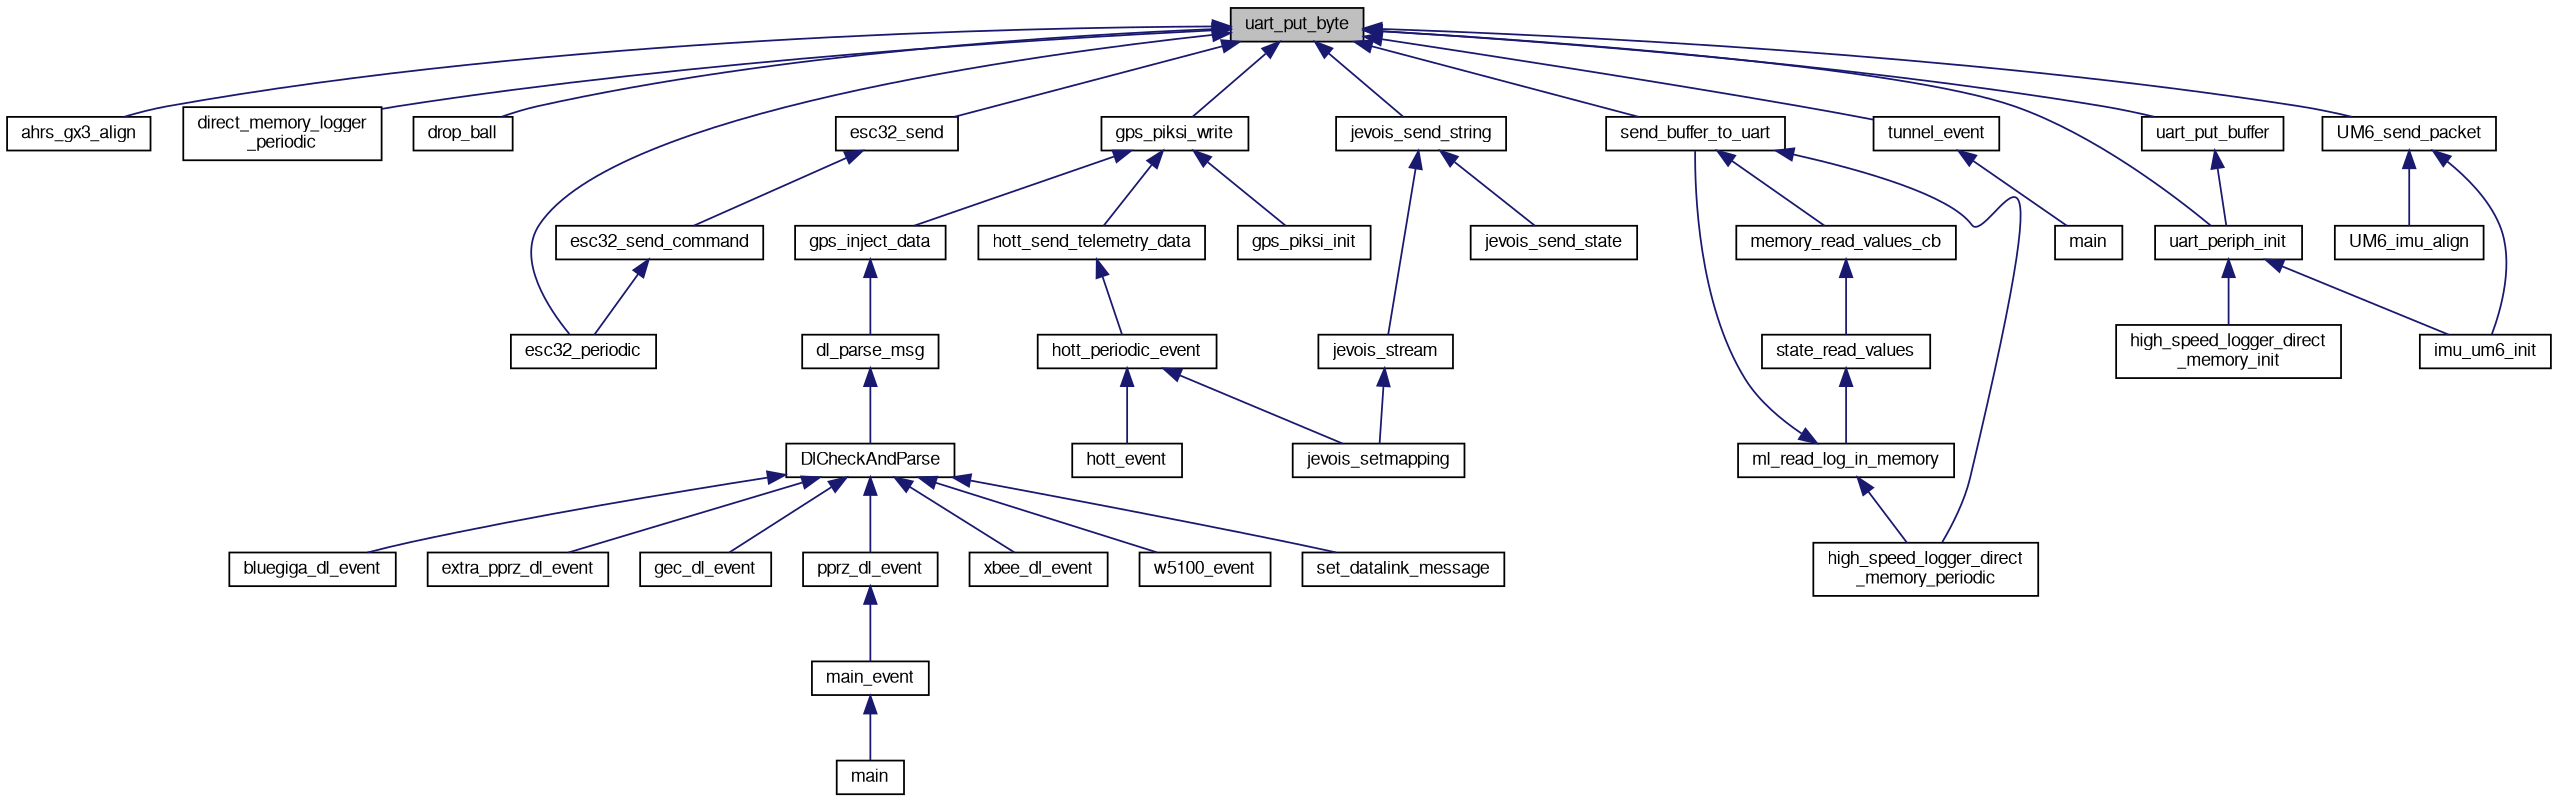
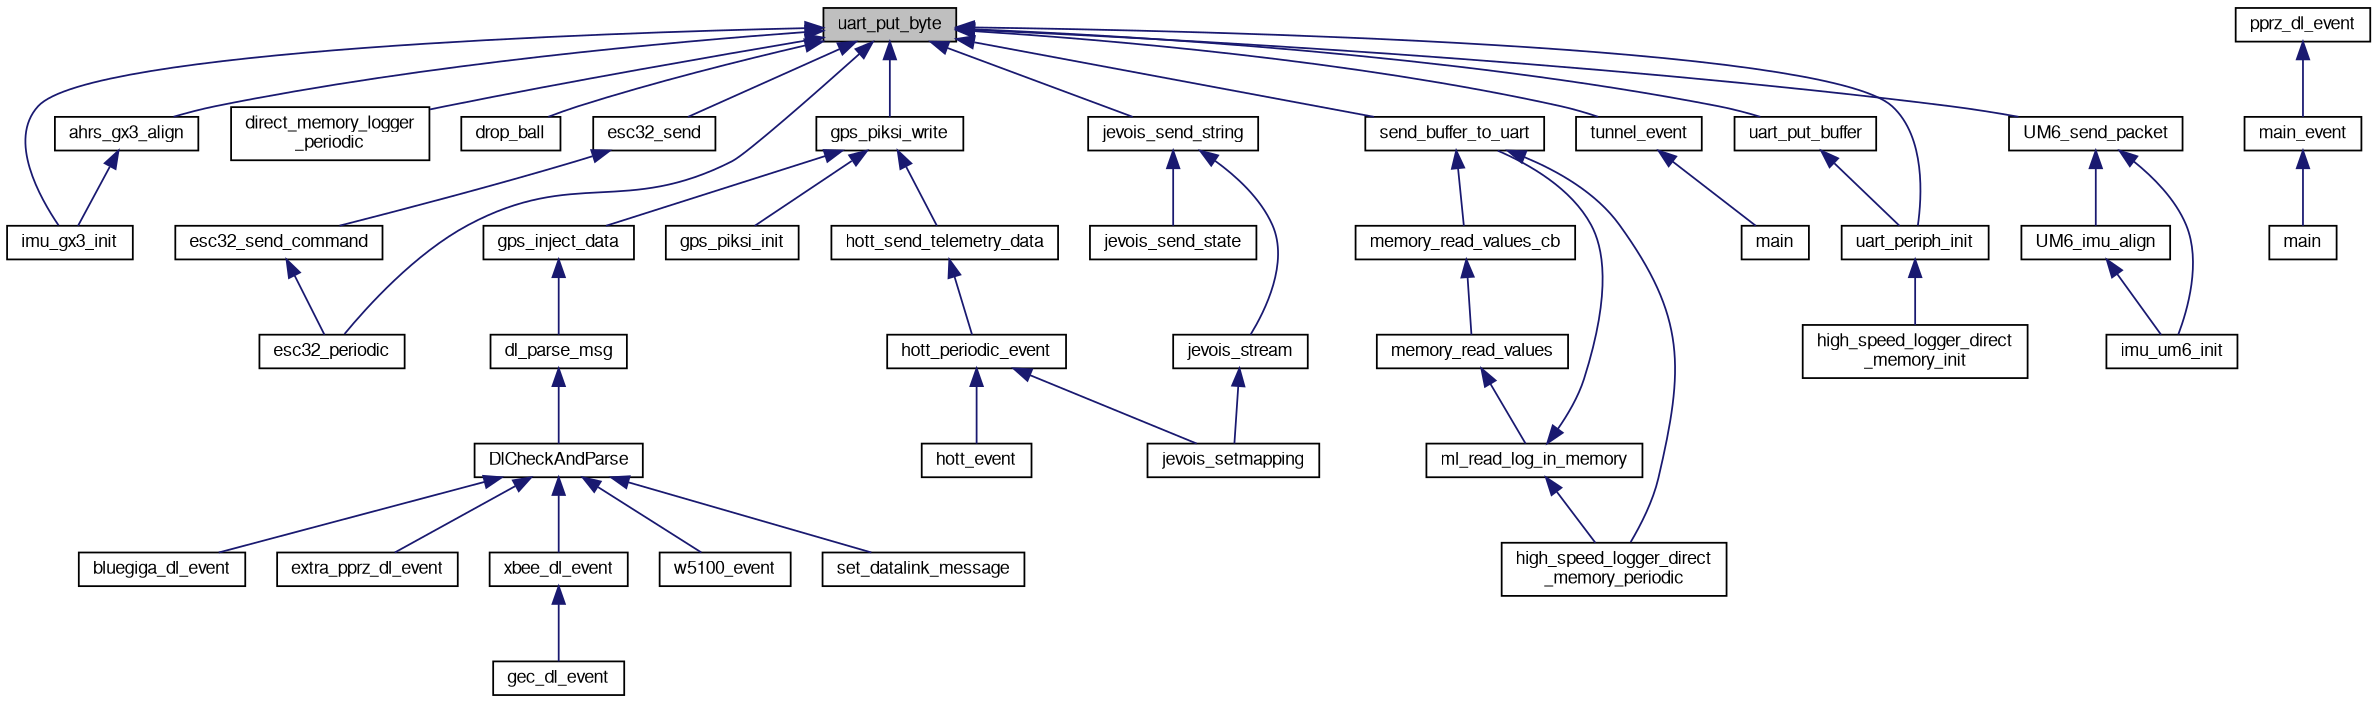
none -> (70, 243)
(2365, 300) -> (2139, 304)
(1846, 352) -> (1472, 352)
(780, 520) -> (559, 633)
(870, 524) -> none
